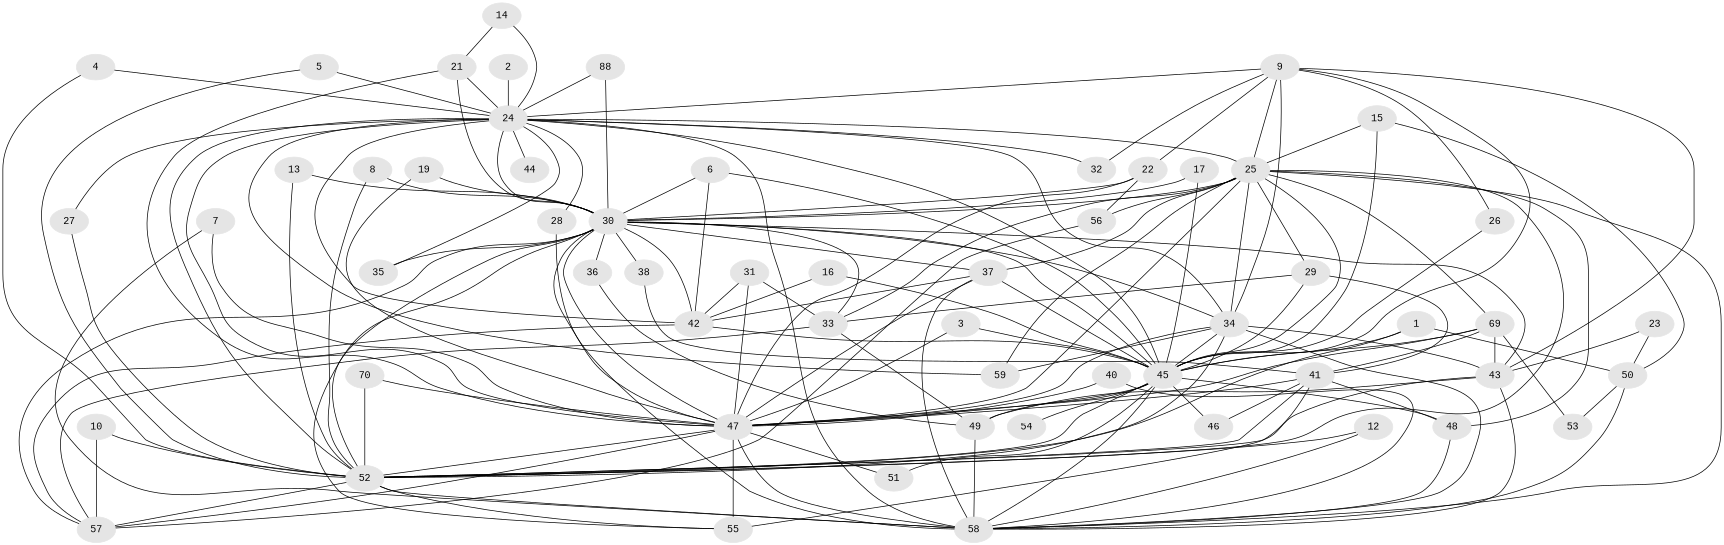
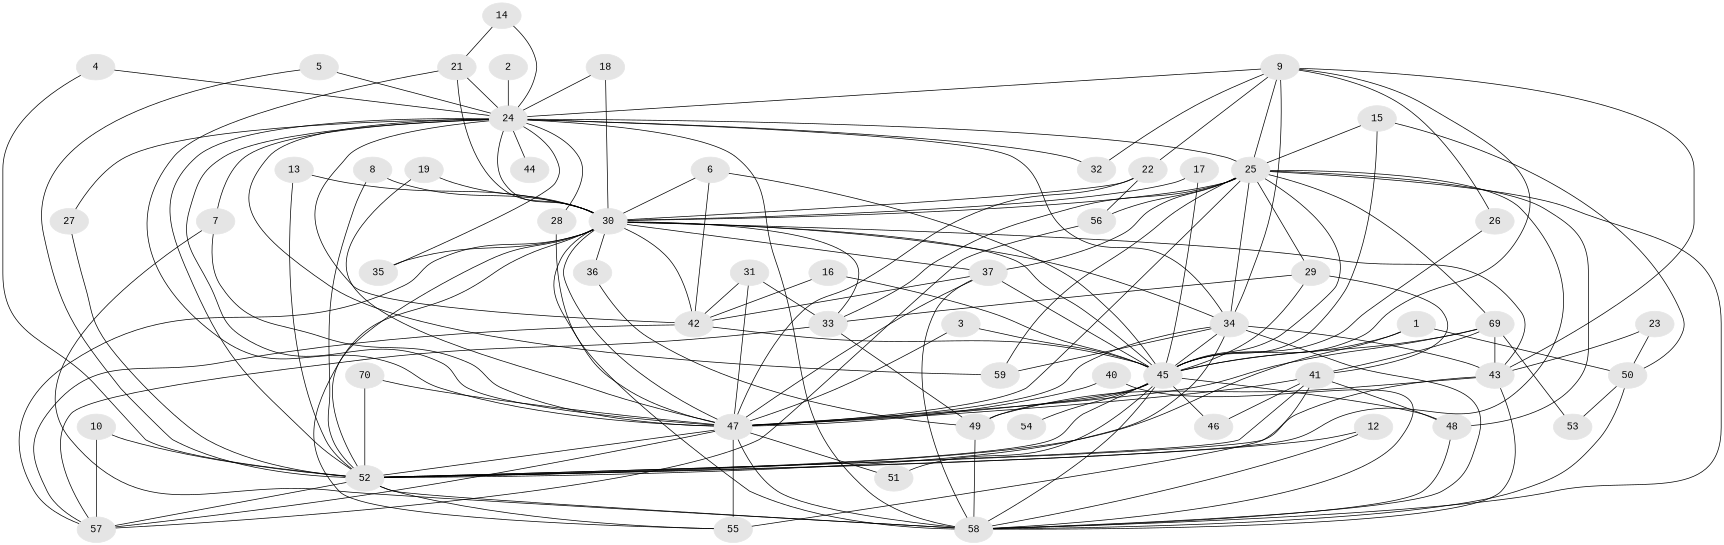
(605, 67) -> (605, 67)
(875, 176) -> (268, 146)
(644, 273) -> none
